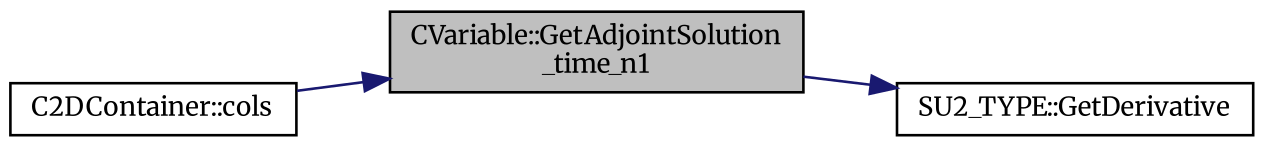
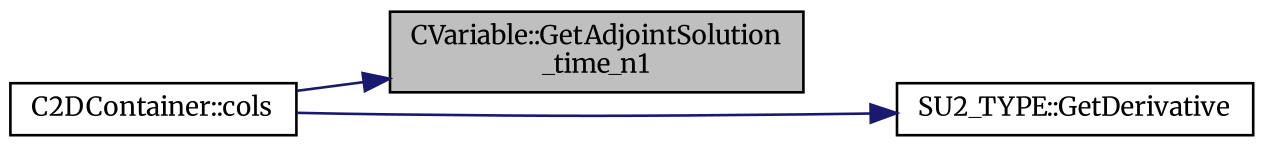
(837, 81) -> (584, 116)
